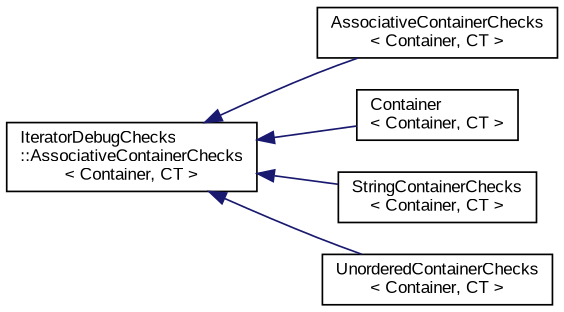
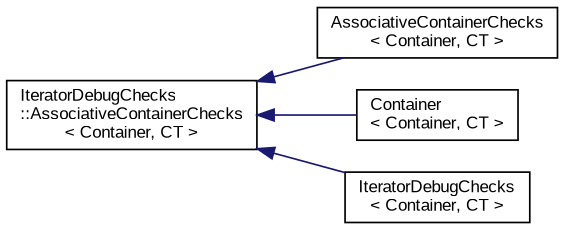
(437, 197) -> none
(437, 280) -> (437, 197)
